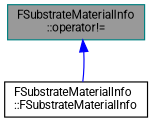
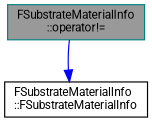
(84, 67) -> (68, 55)
